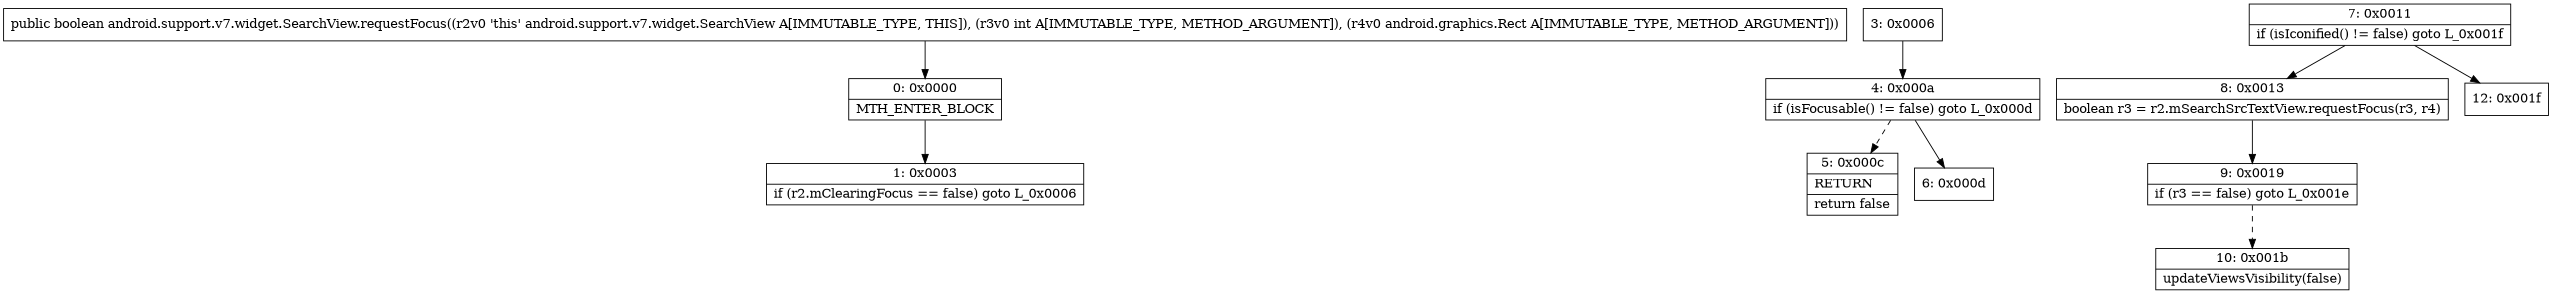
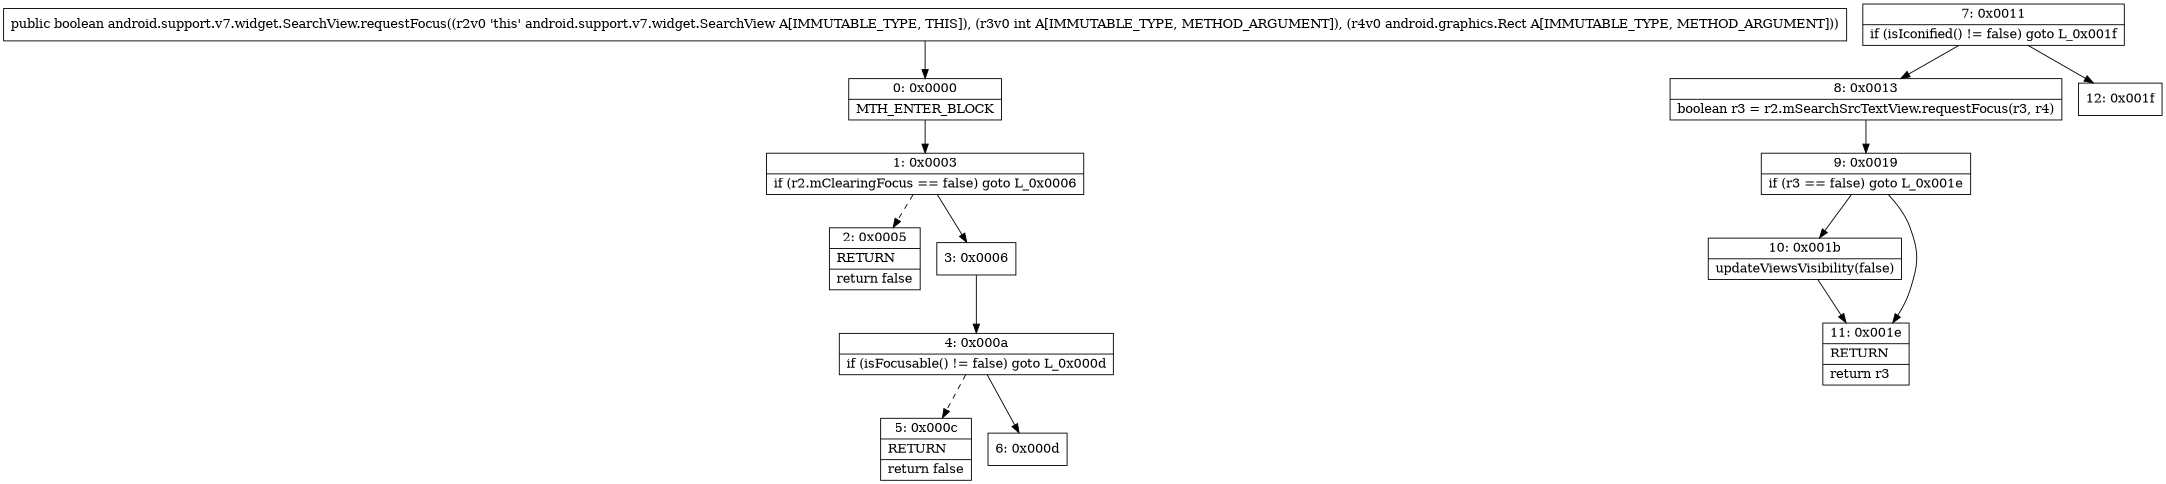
none -> (950, 215)
(2252, 222) -> (1838, 213)
none -> (875, 259)
none -> (1866, 354)
